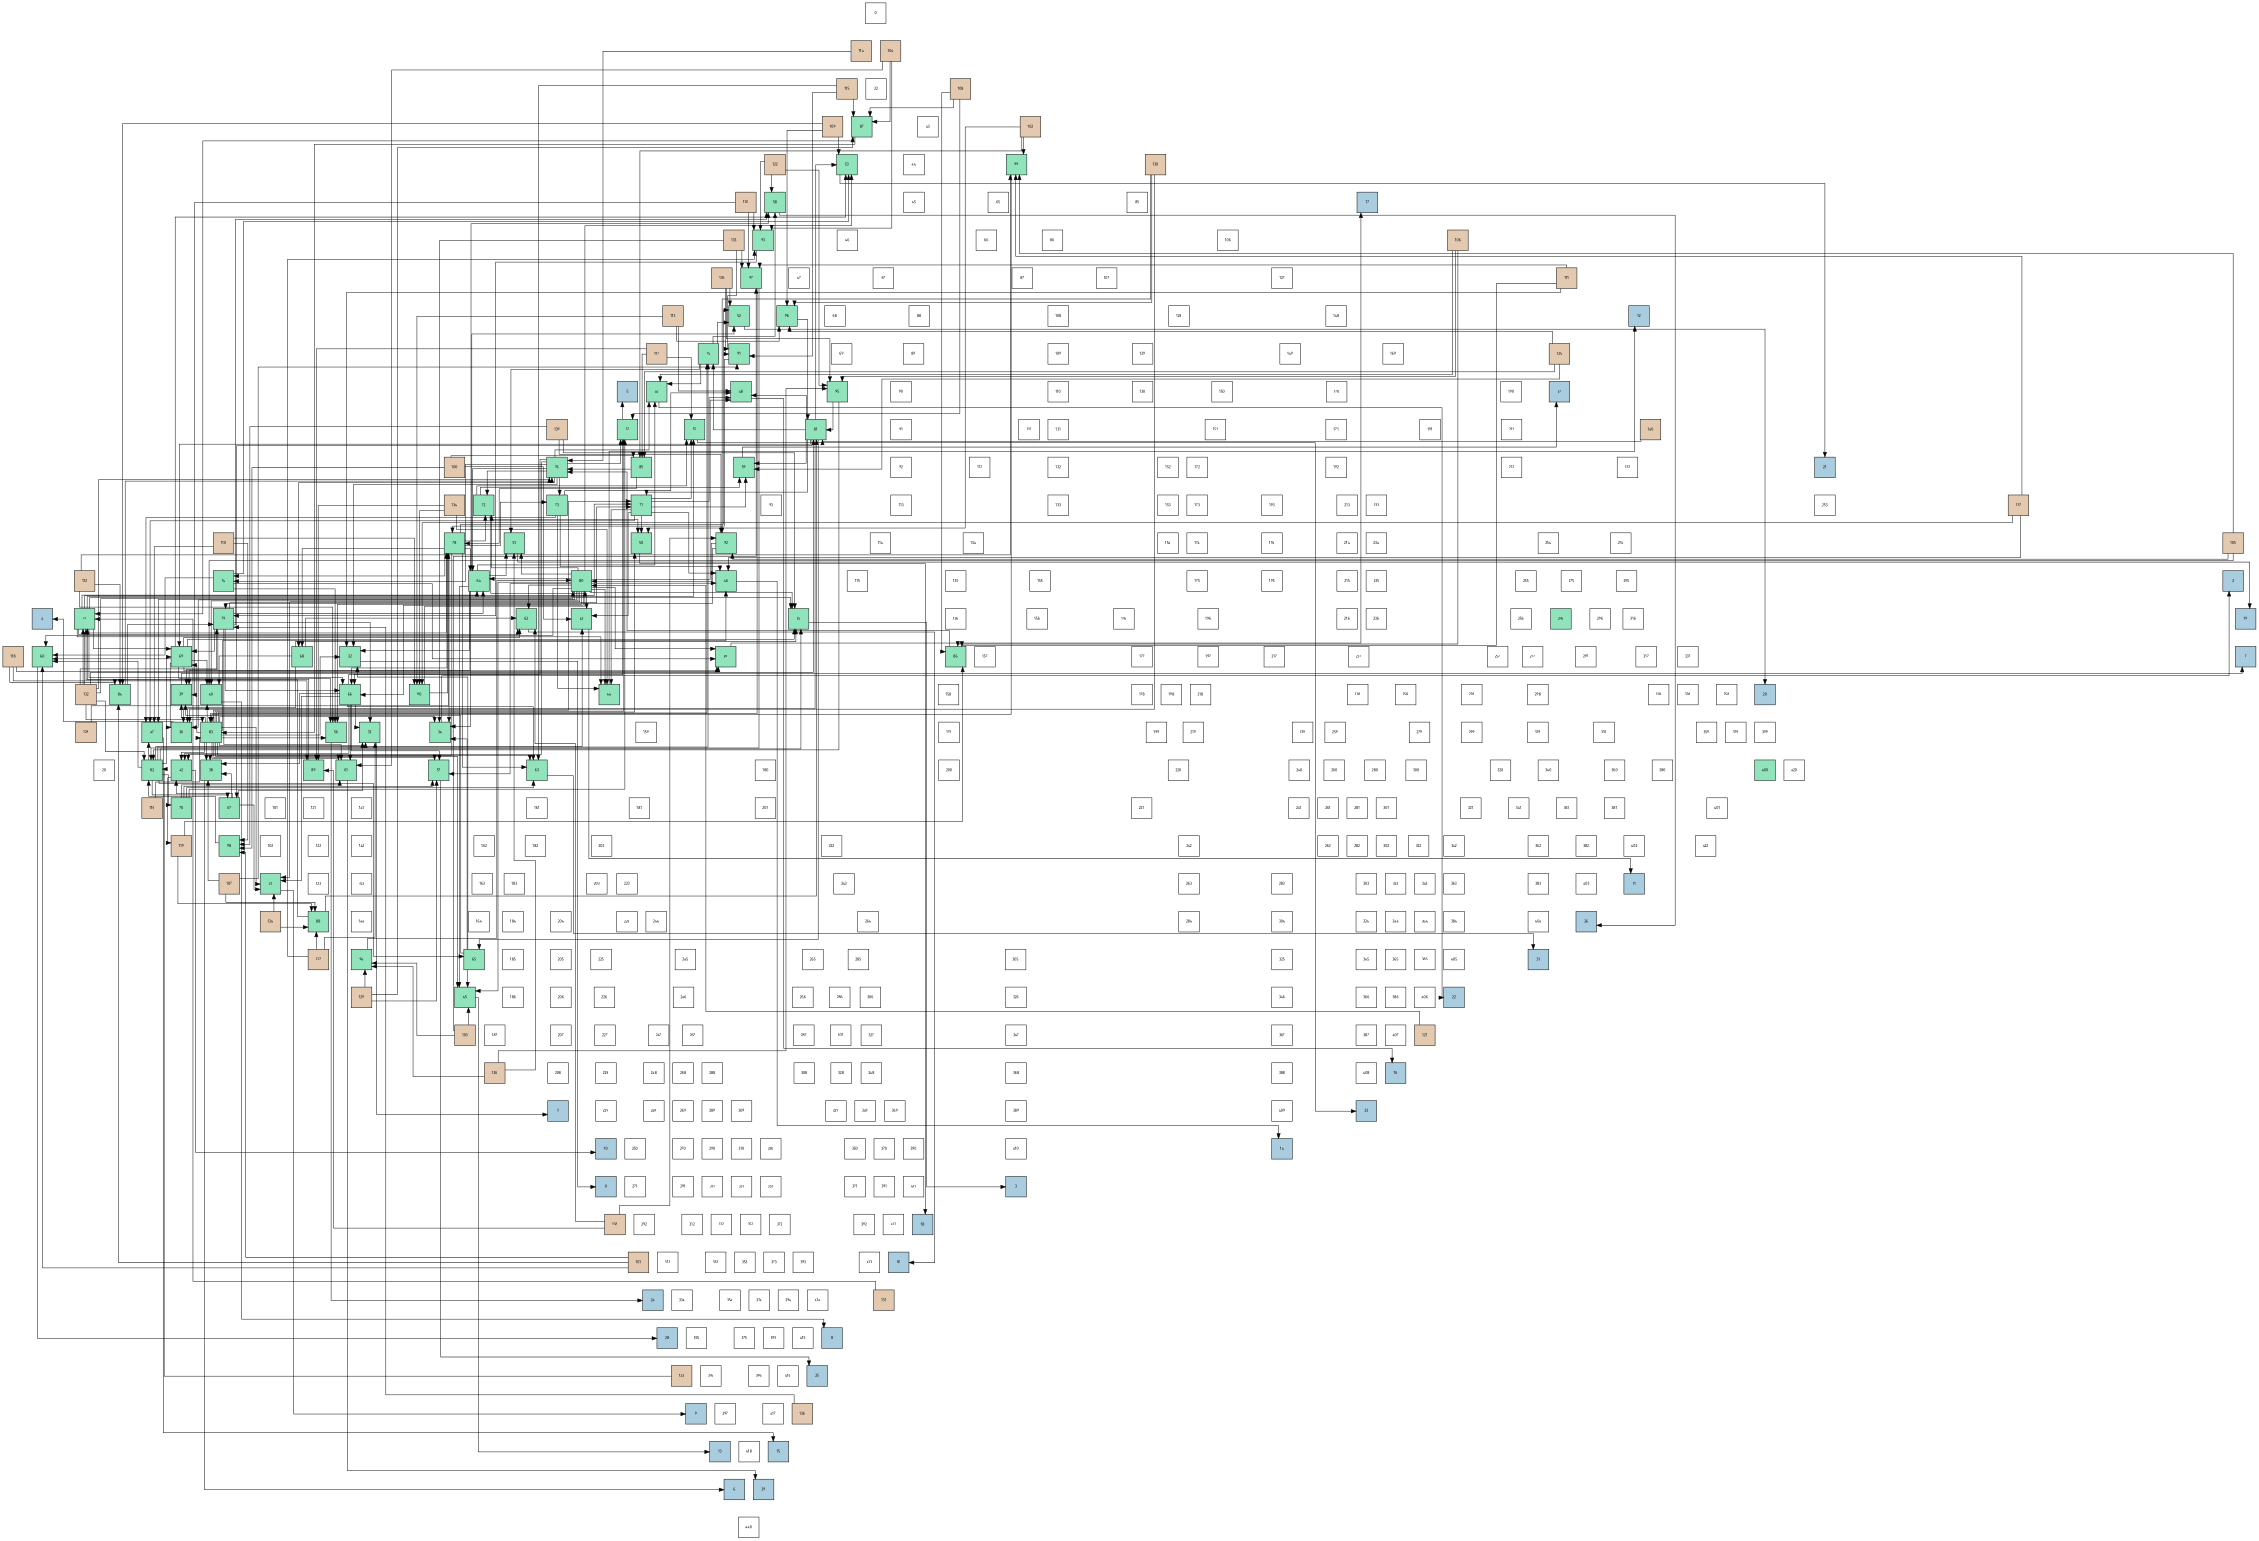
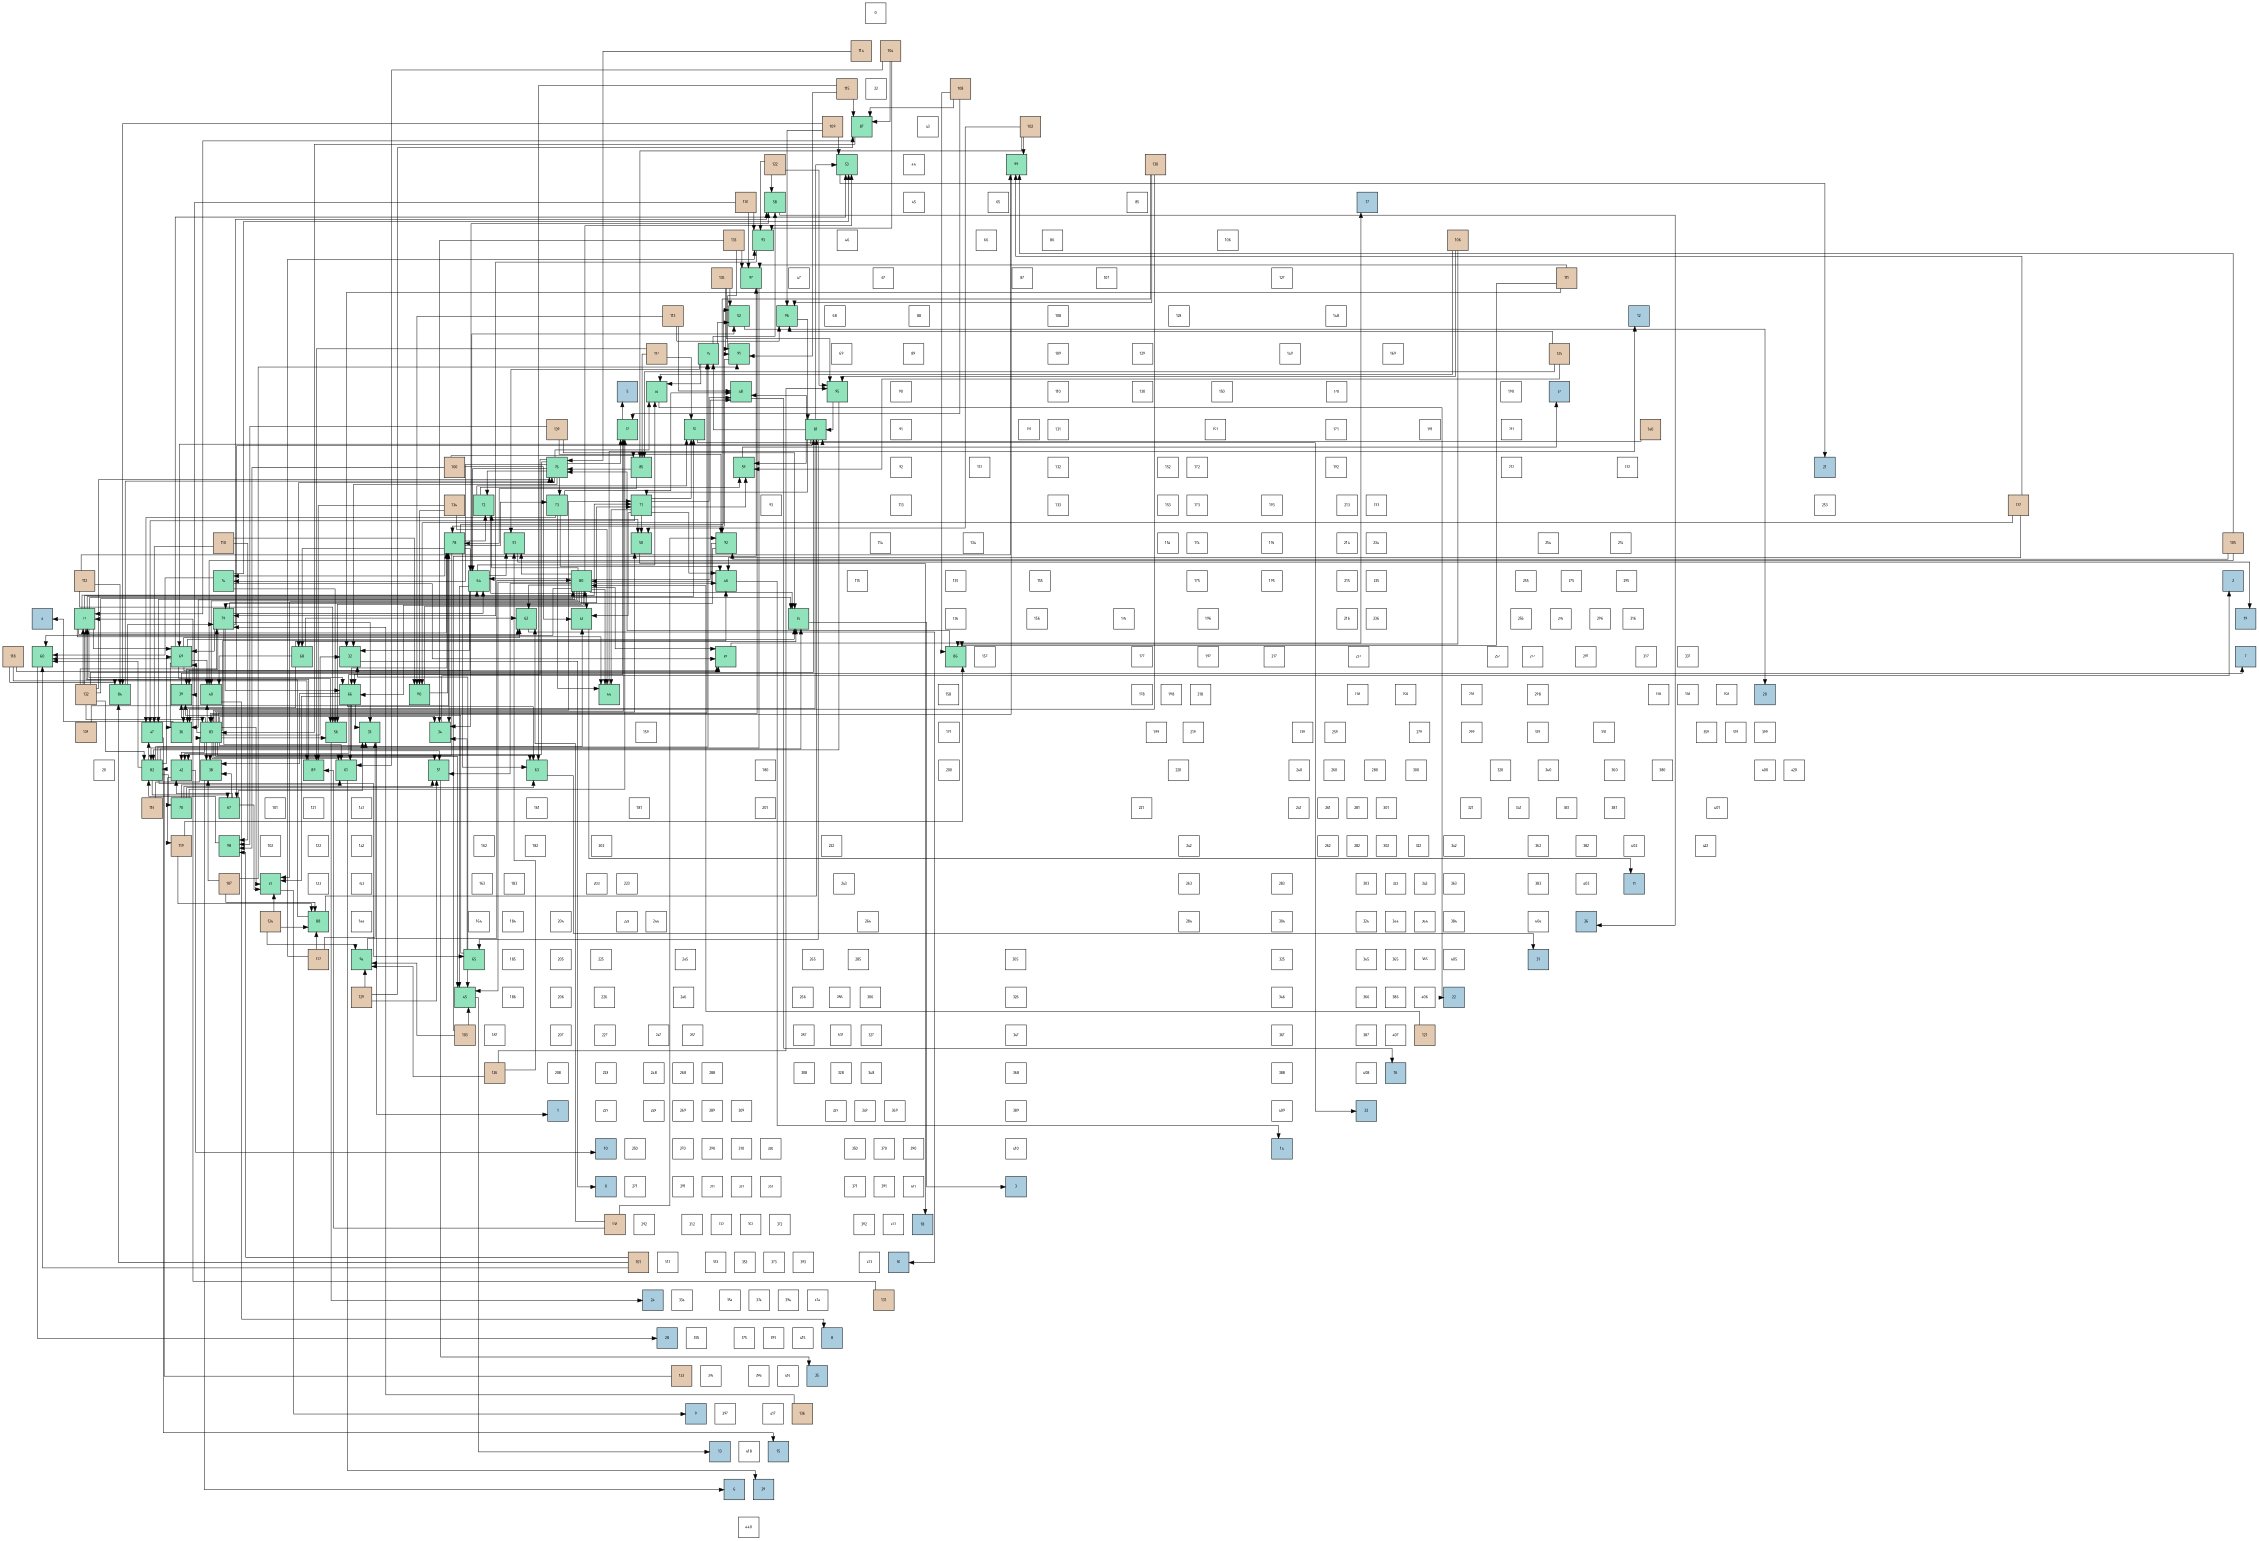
(1561, 619) -> (1561, 619)
(1765, 770) -> (1765, 770)
none -> (305, 944)
